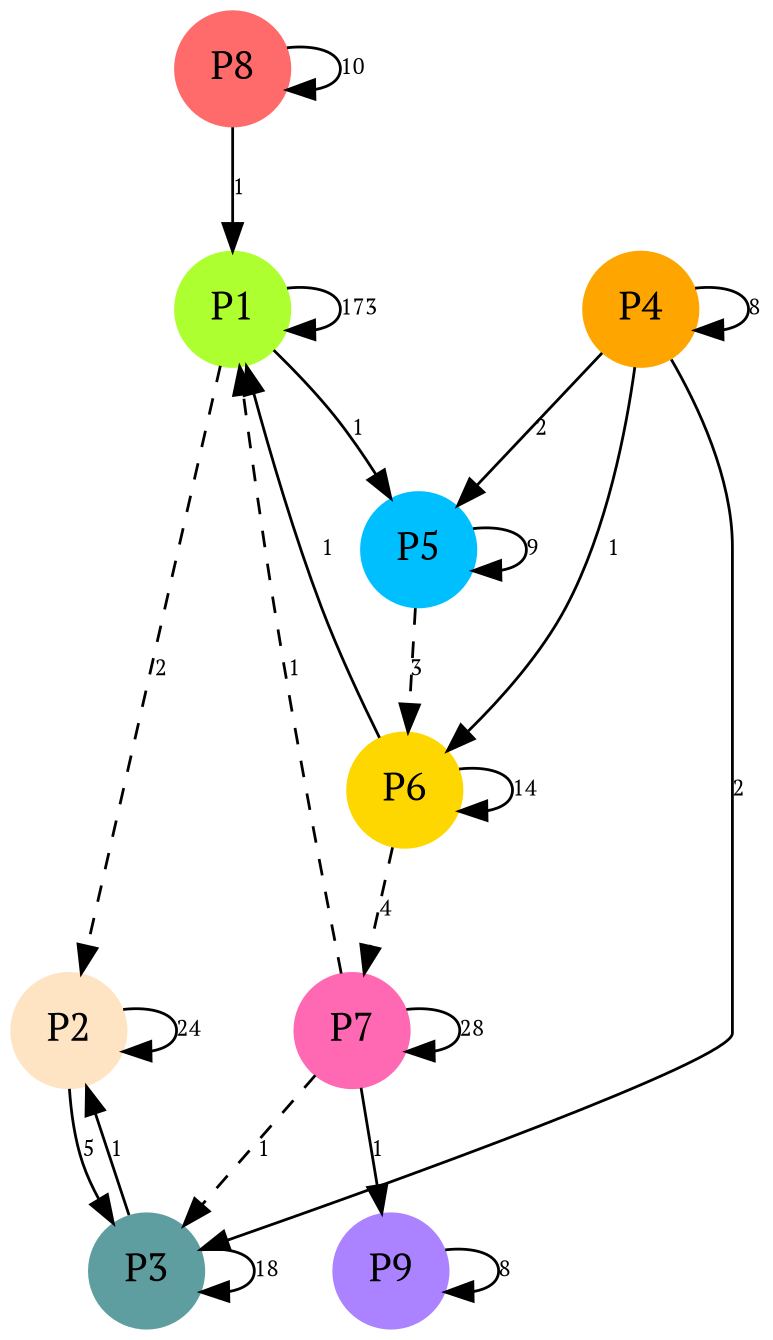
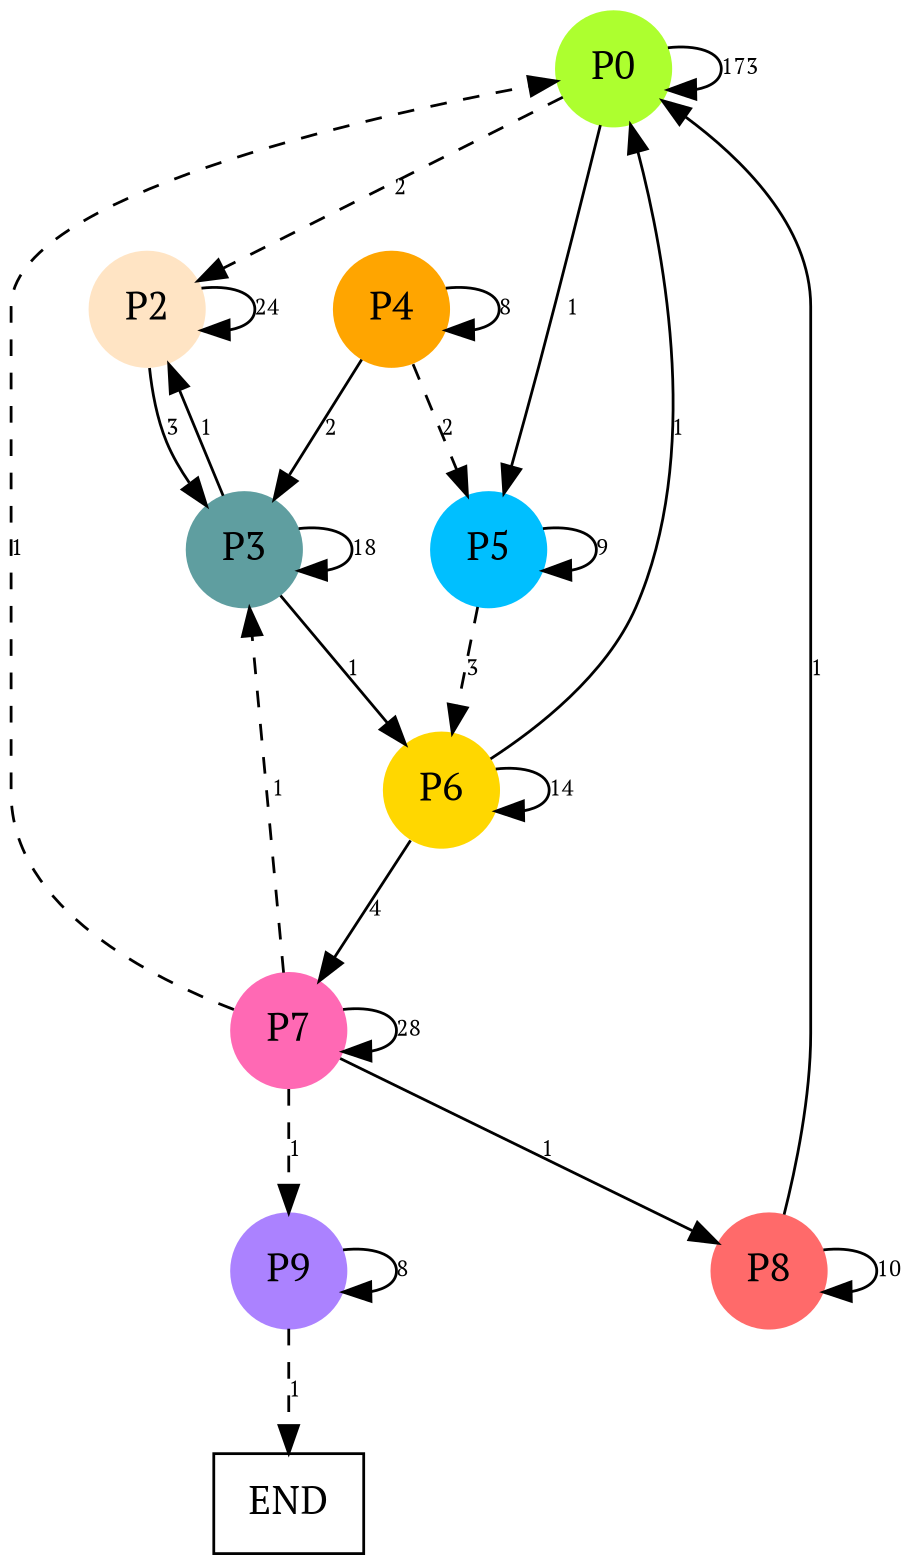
(233, 309) -> (614, 69)
(540, 419) -> (435, 417)
(585, 565) -> (334, 659)
(381, 897) -> (372, 899)
(369, 1136) -> (289, 1137)
none -> (516, 1145)
(90, 1151) -> (174, 429)
none -> (289, 1504)
